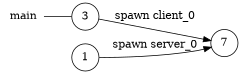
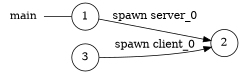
(58, 17) -> (58, 17)
(224, 43) -> (224, 43)
